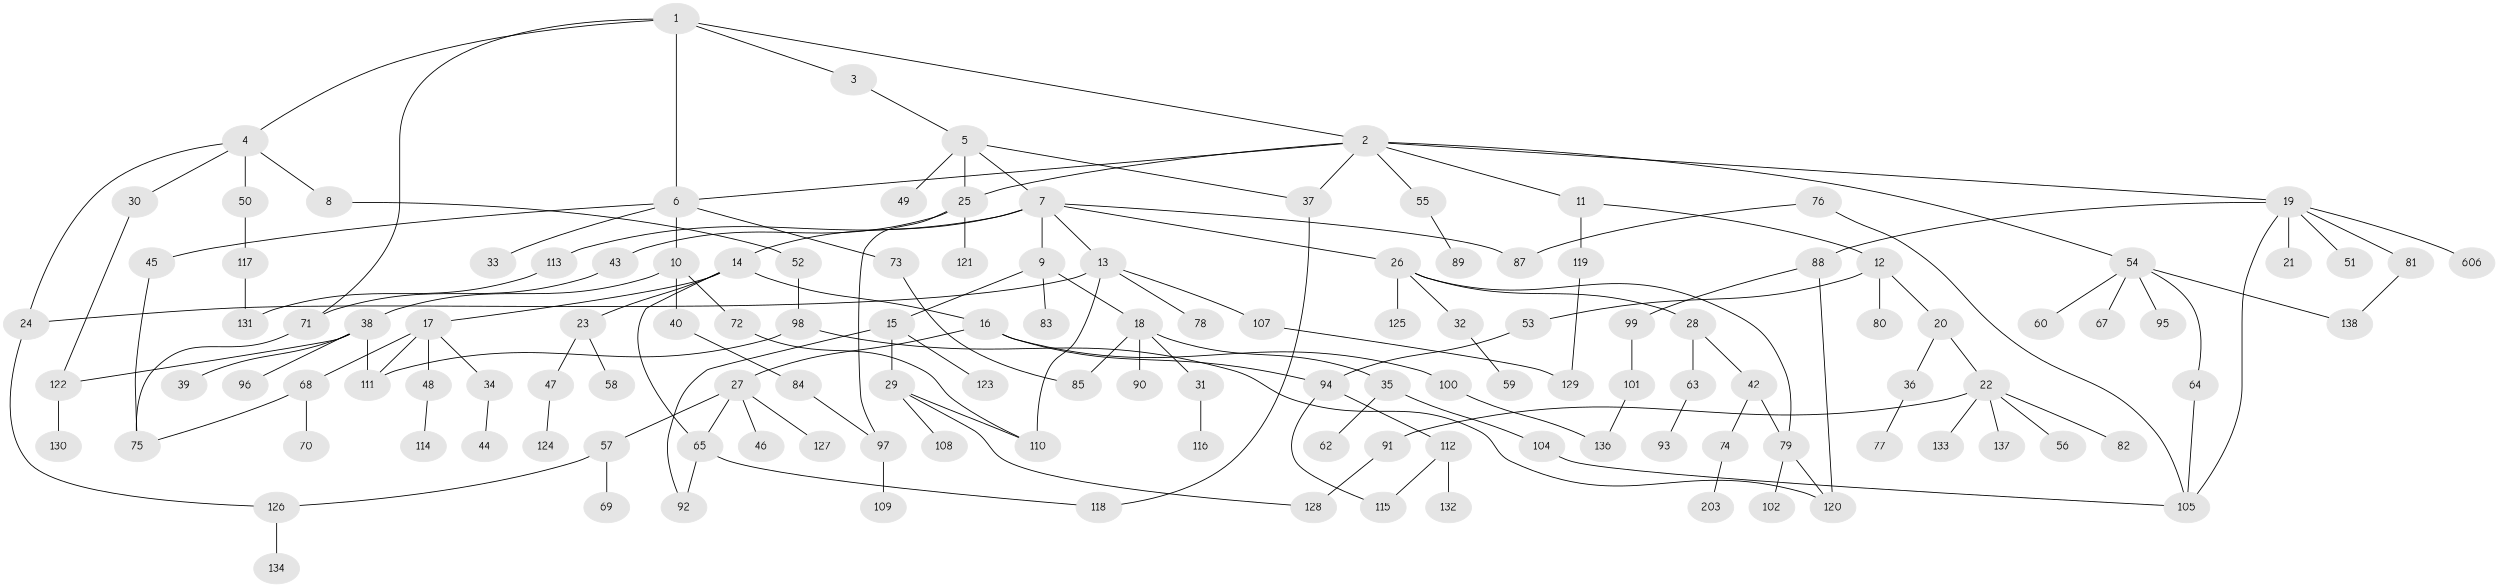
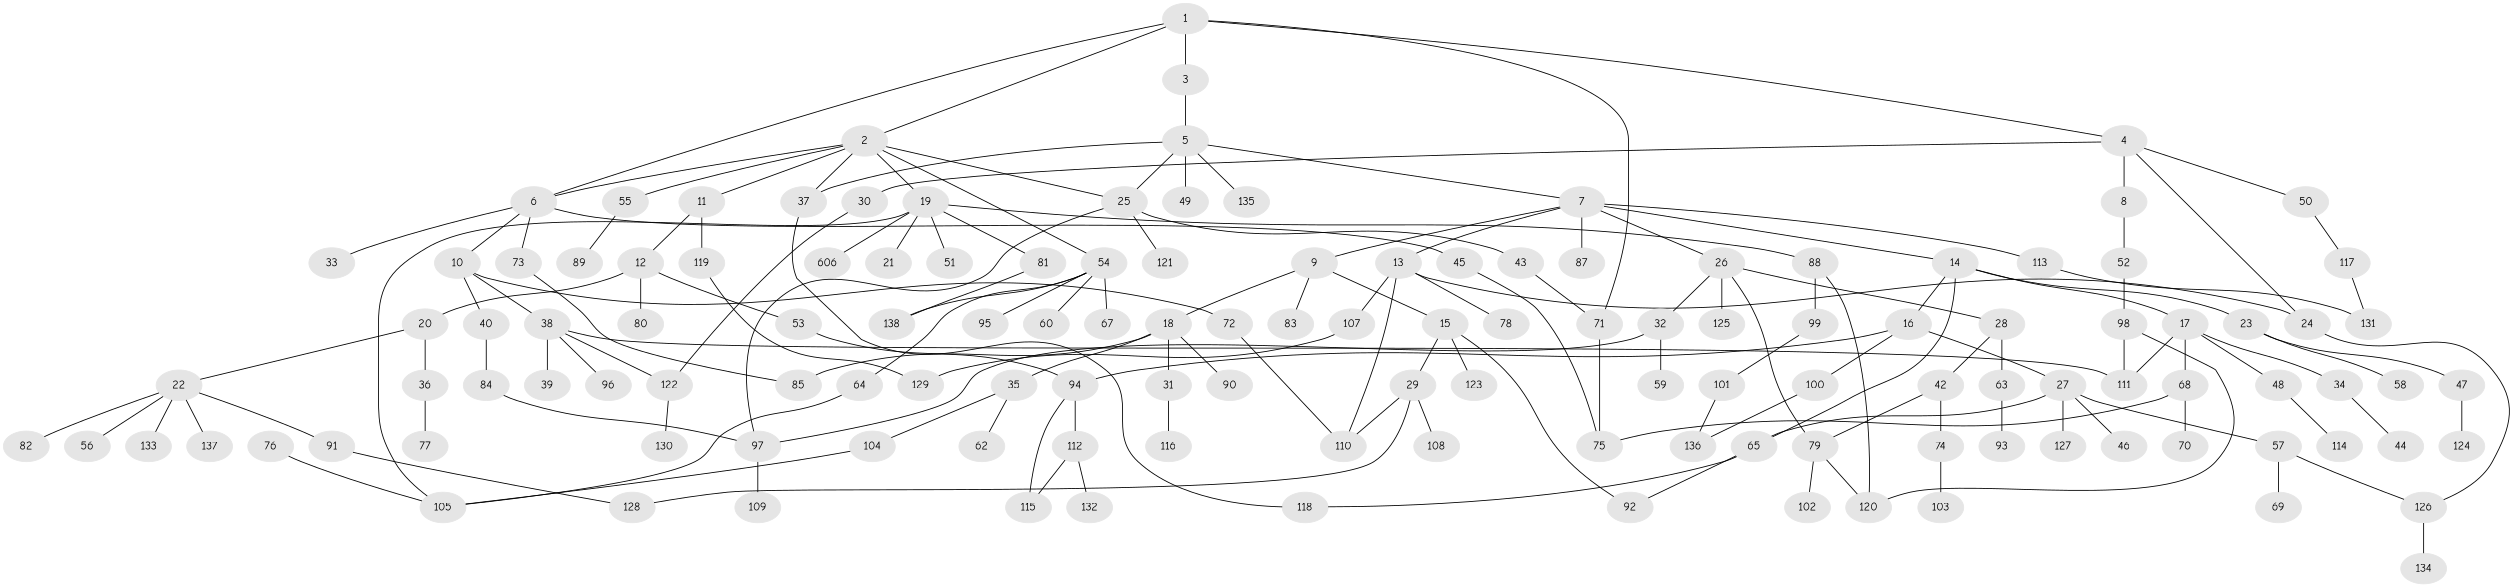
none -> (1247, 202)
(1665, 221) -> none
none -> (983, 370)
(1711, 507) -> (1941, 507)
